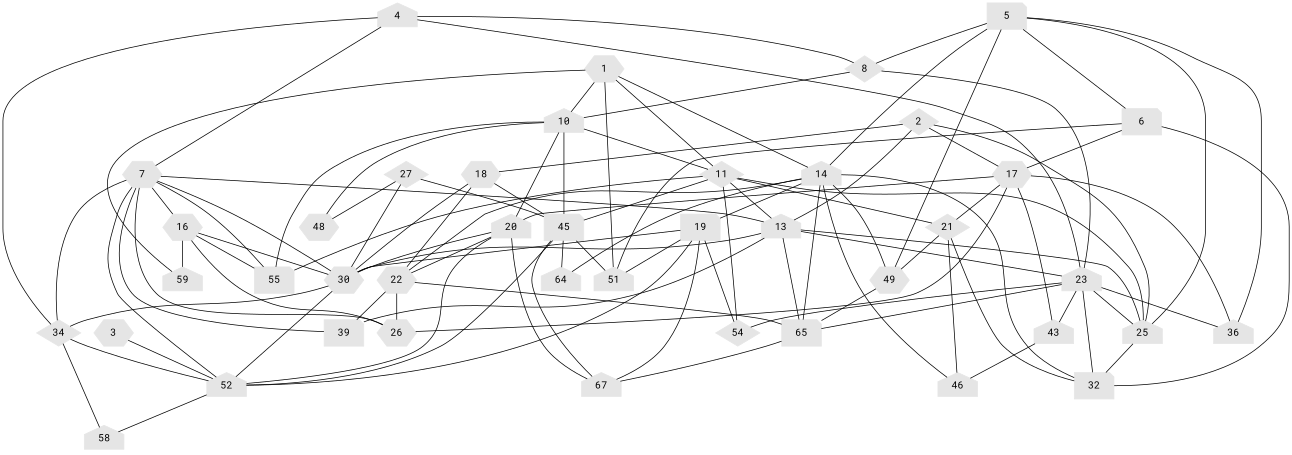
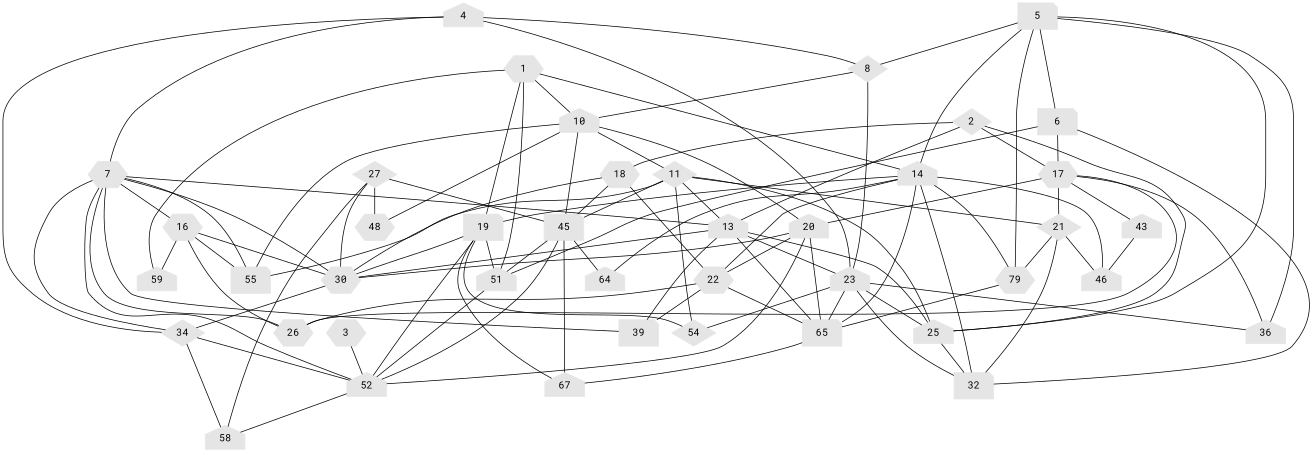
(664, 123) -> (503, 148)
(890, 280) -> (1015, 280)
none -> (280, 295)
(1068, 307) -> none
(530, 320) -> (815, 279)
(284, 334) -> (430, 334)
